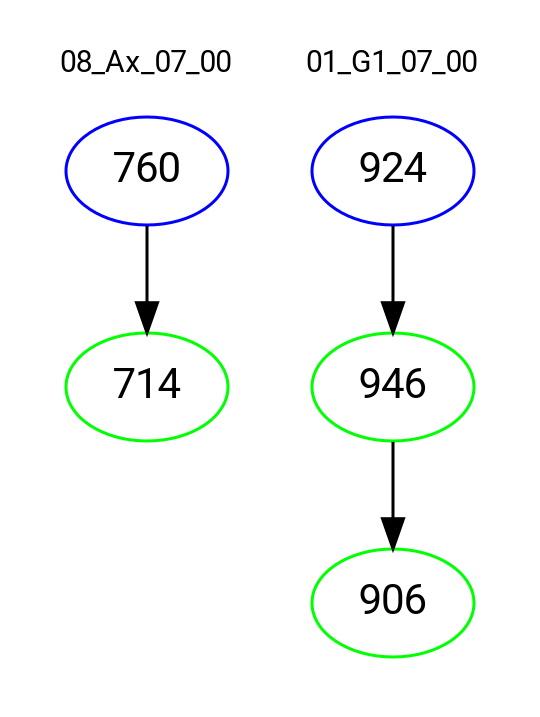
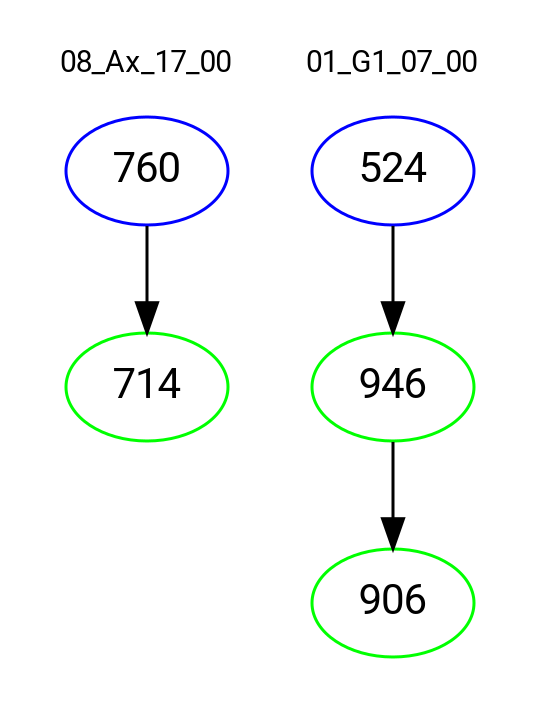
(147, 64) -> (147, 64)
(393, 171) -> (393, 171)
